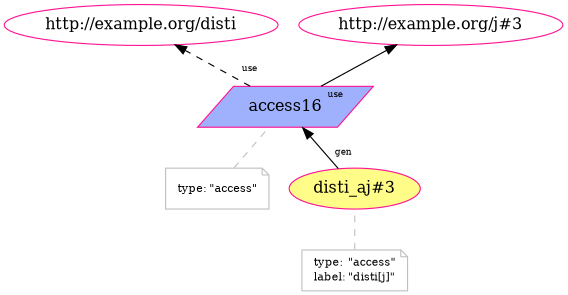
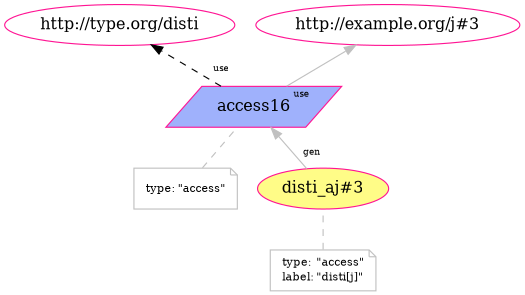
(141, 25) -> (120, 25)
(354, 68) -> (316, 69)
(324, 152) -> (293, 152)
